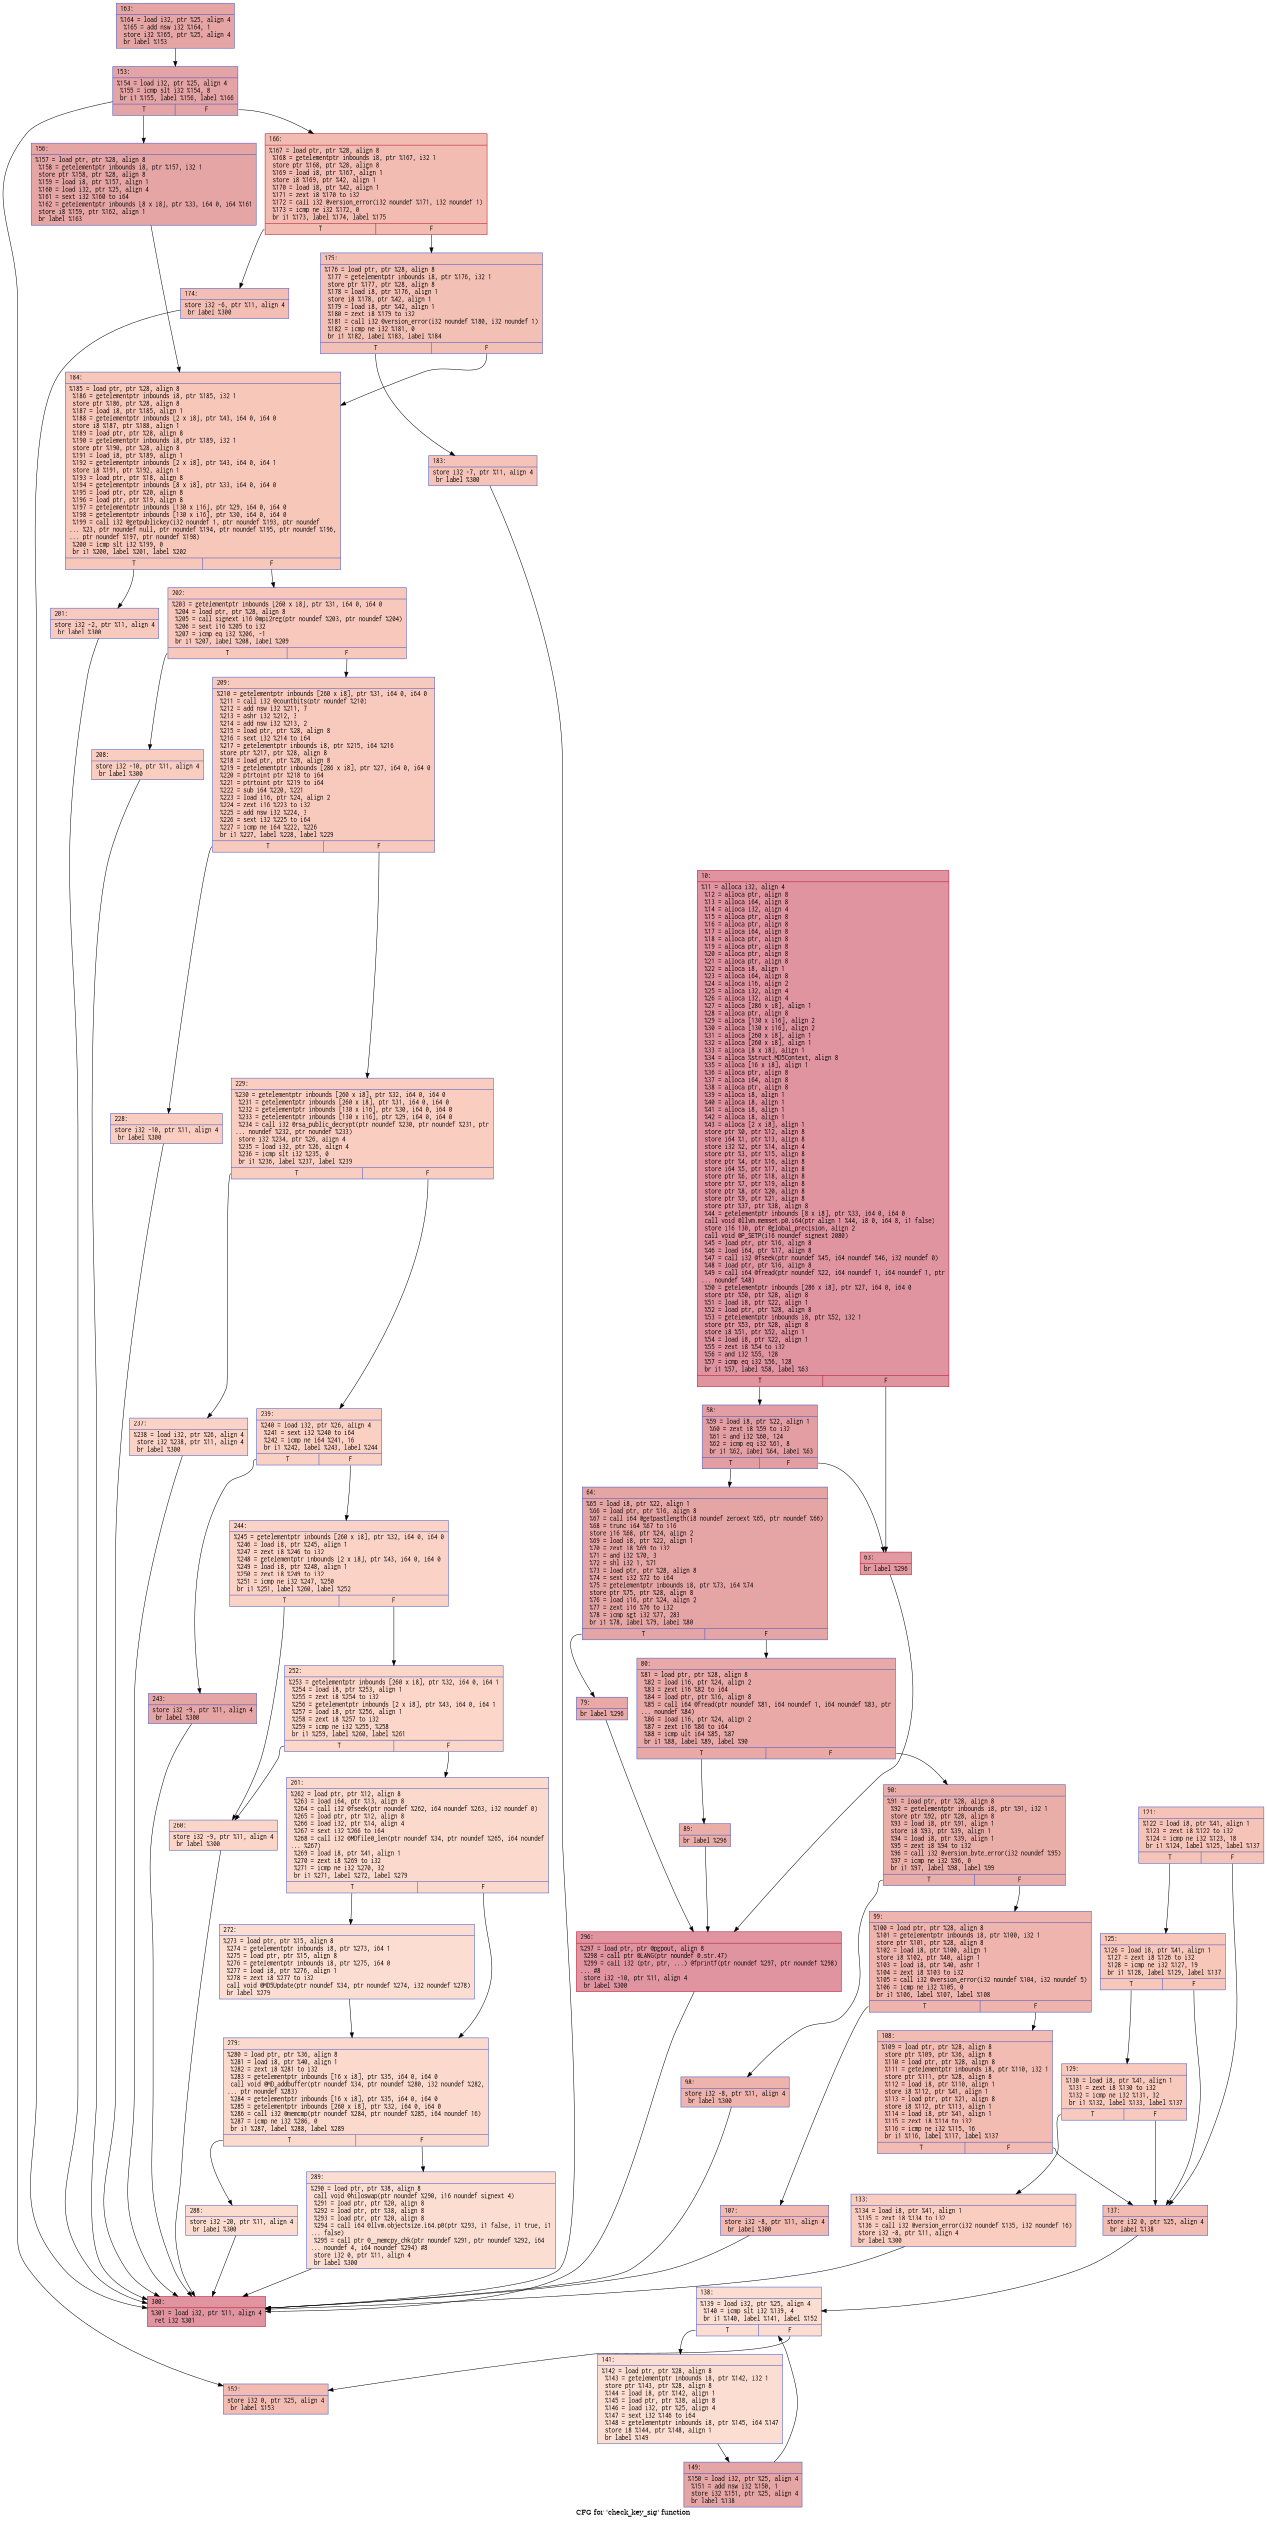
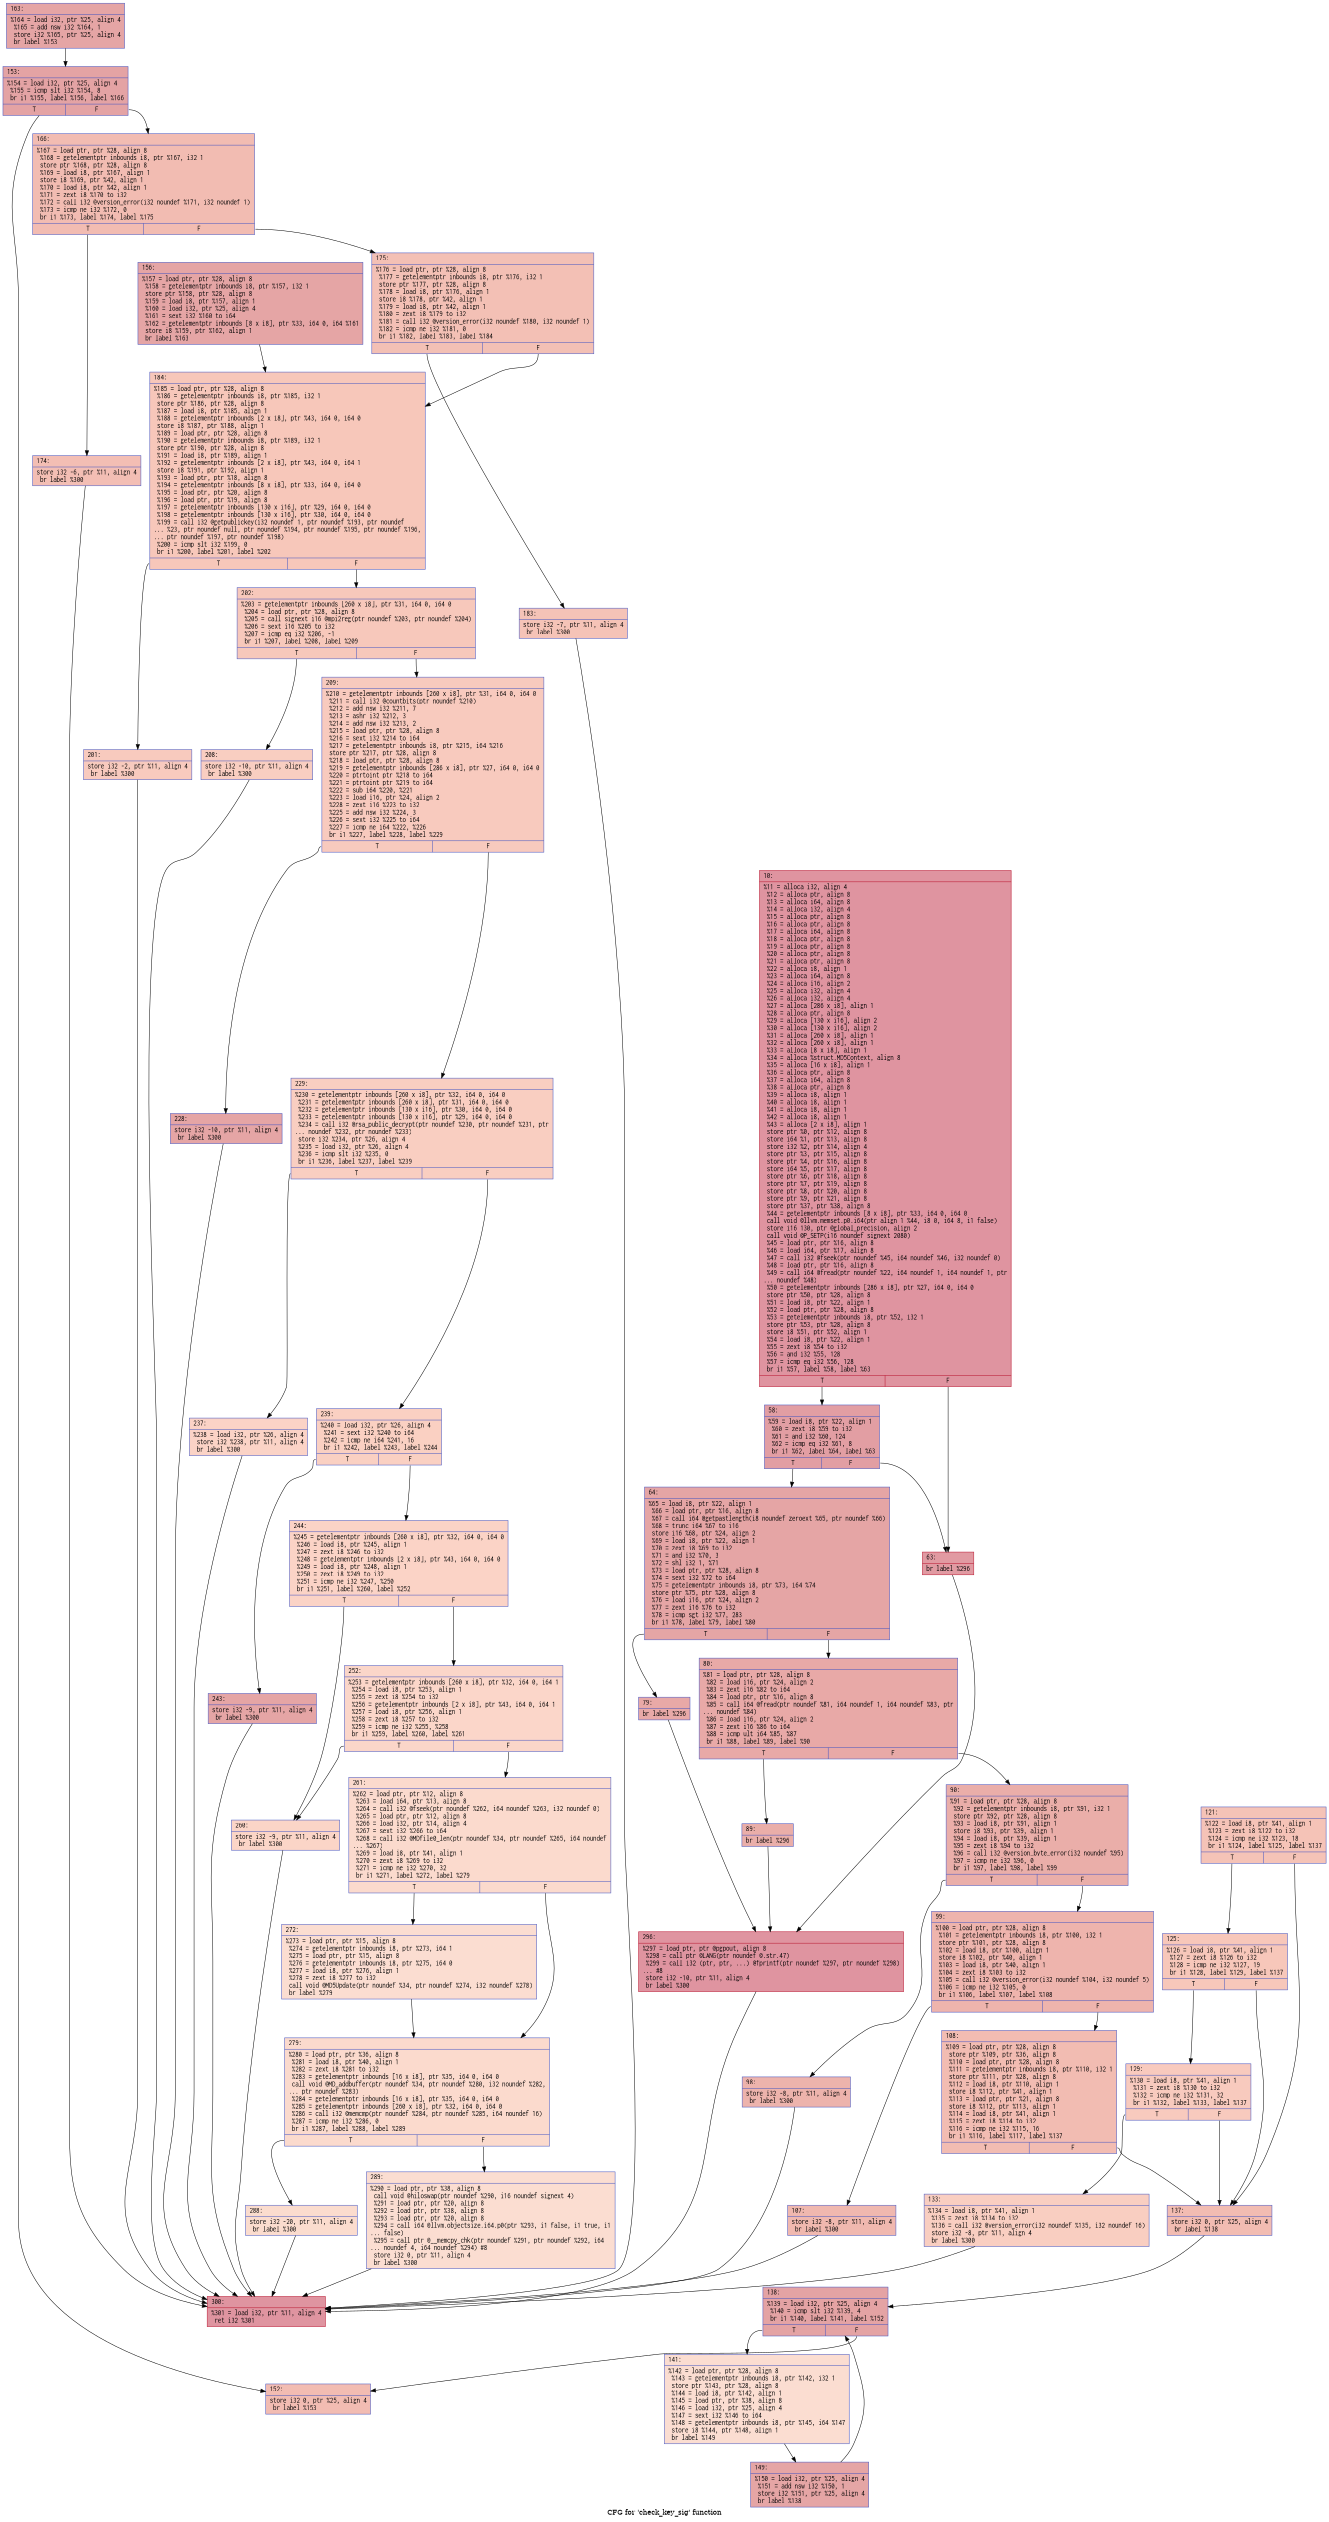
(144, 127) -> none
(376, 184) -> (144, 184)
(264, 805) -> (373, 805)
(166, 1129) -> (226, 1129)
(927, 1965) -> (991, 1965)
(759, 2312) -> (825, 2312)
